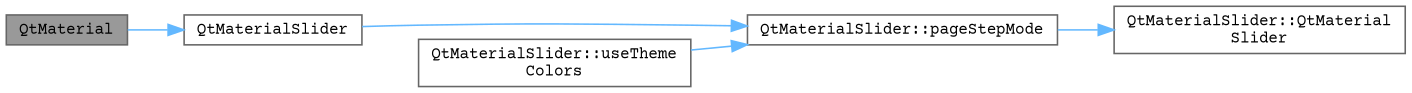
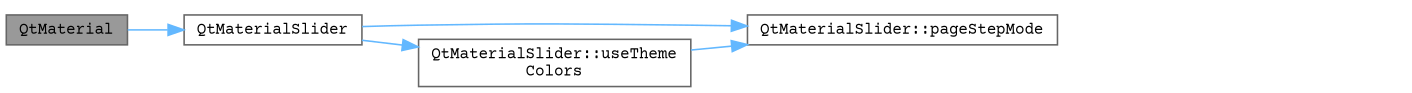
(1260, 30) -> none
none -> (382, 43)
